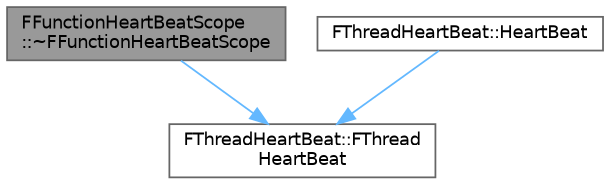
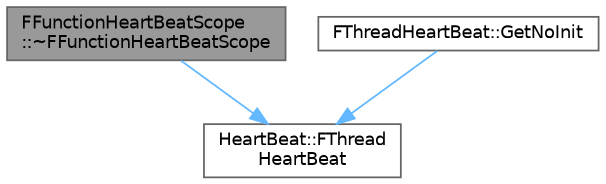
(460, 34) -> (458, 34)
(302, 151) -> (302, 151)
